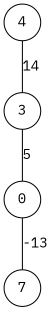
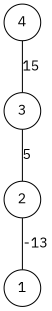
(31, 67) -> (31, 67)
(22, 200) -> (22, 200)
(22, 288) -> (22, 288)
